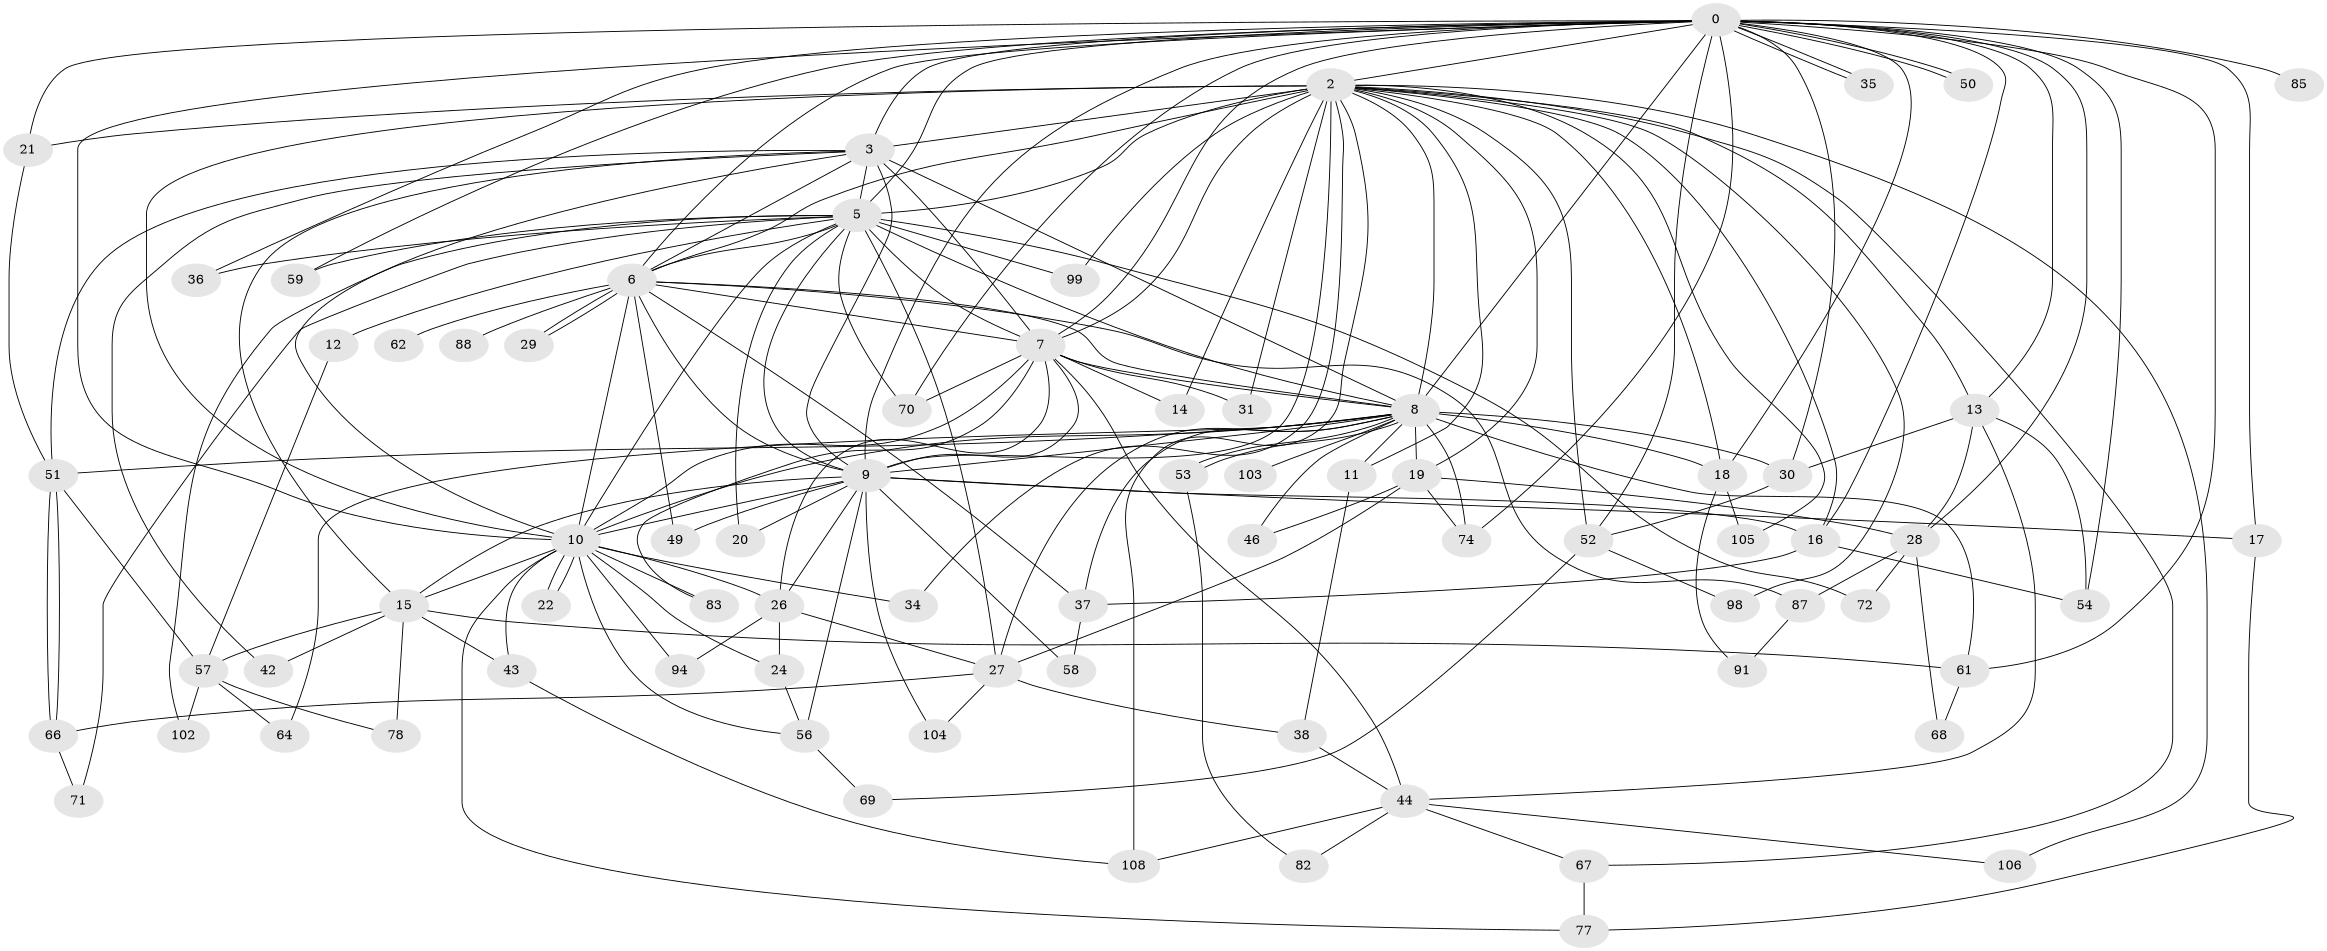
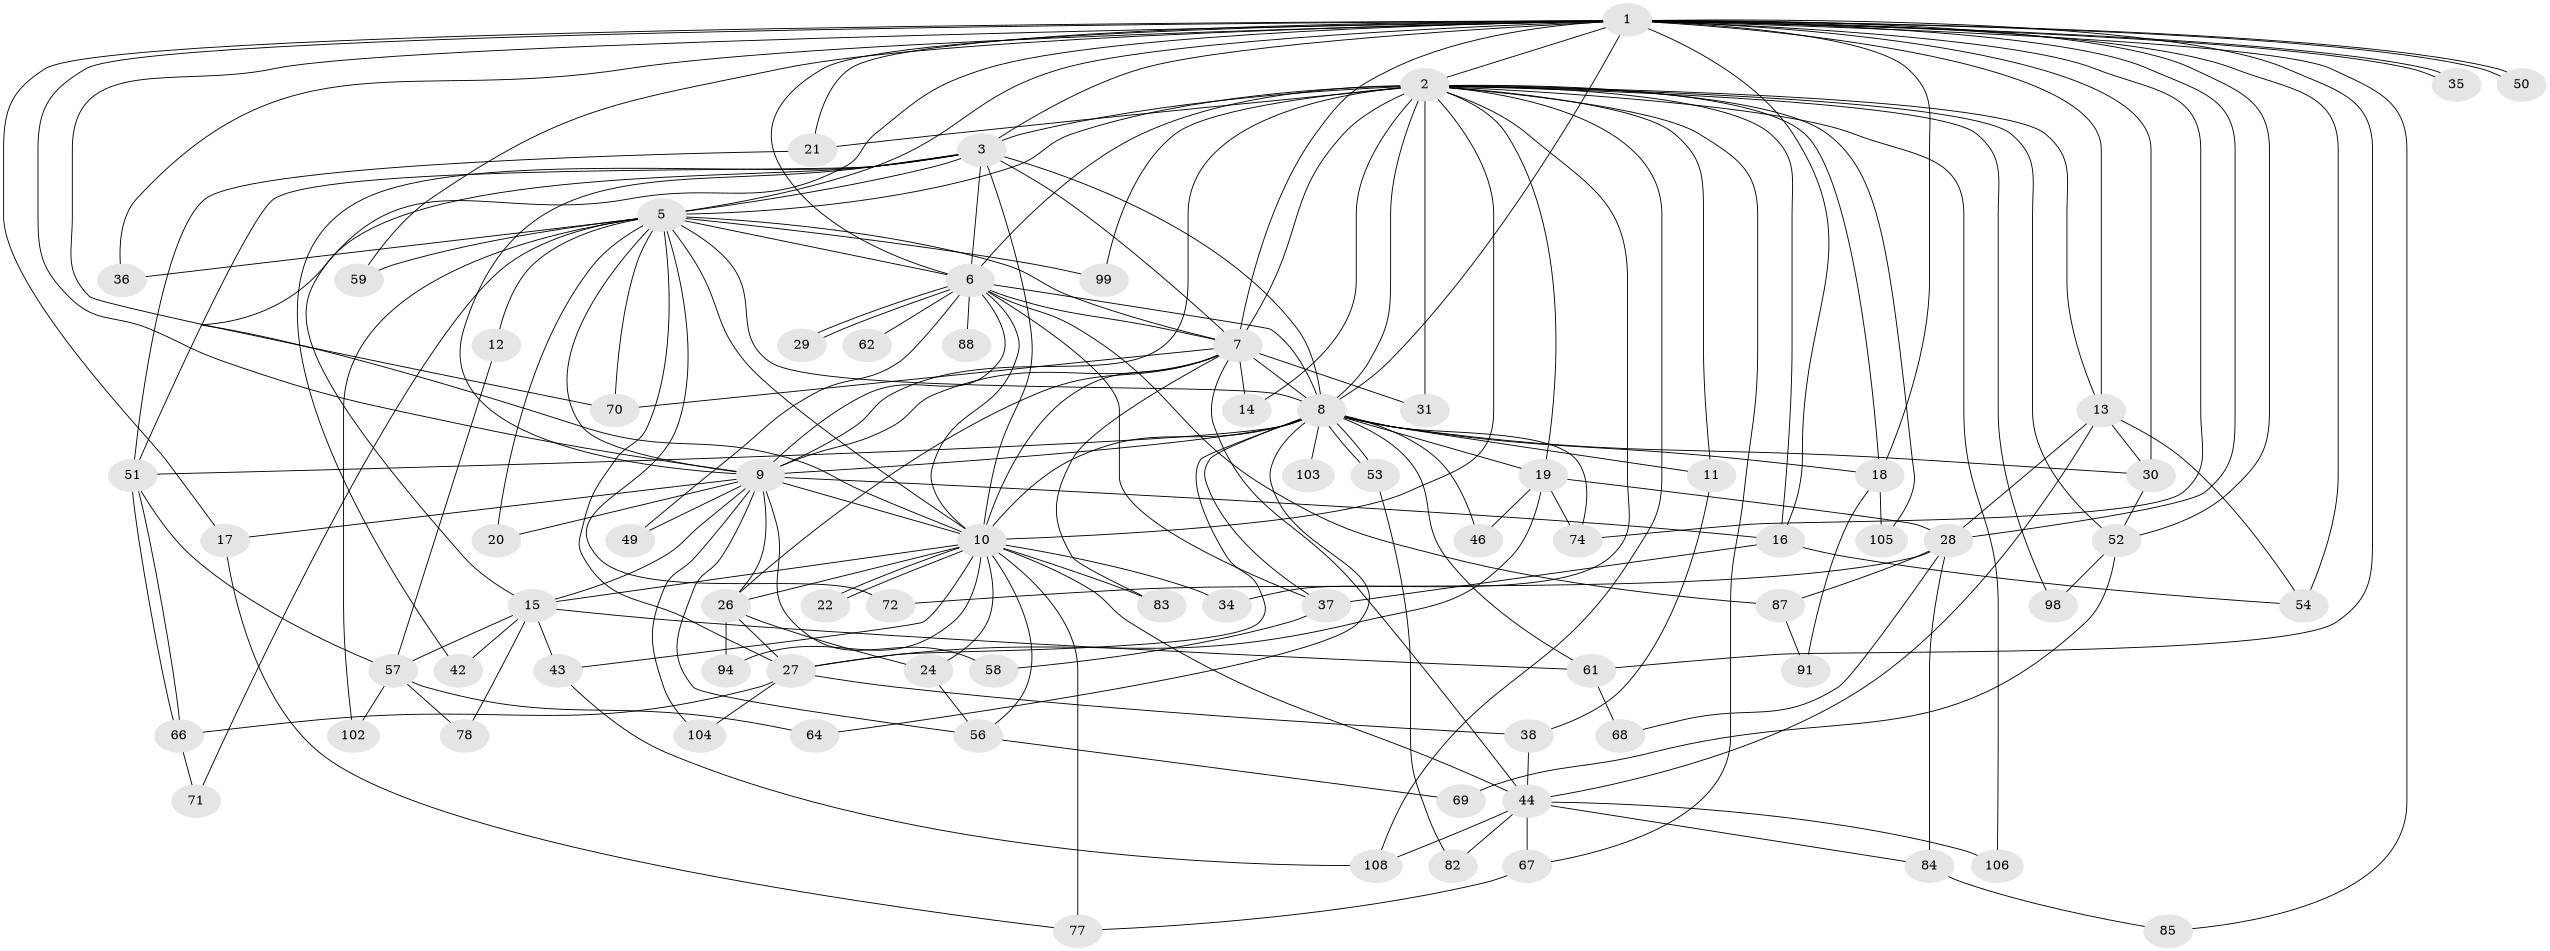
(1716, 20) -> (1627, 20)
none -> (1247, 686)
none -> (1929, 866)
